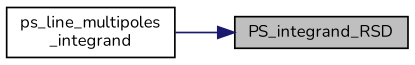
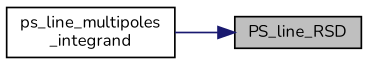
(321, 32) -> (298, 32)
